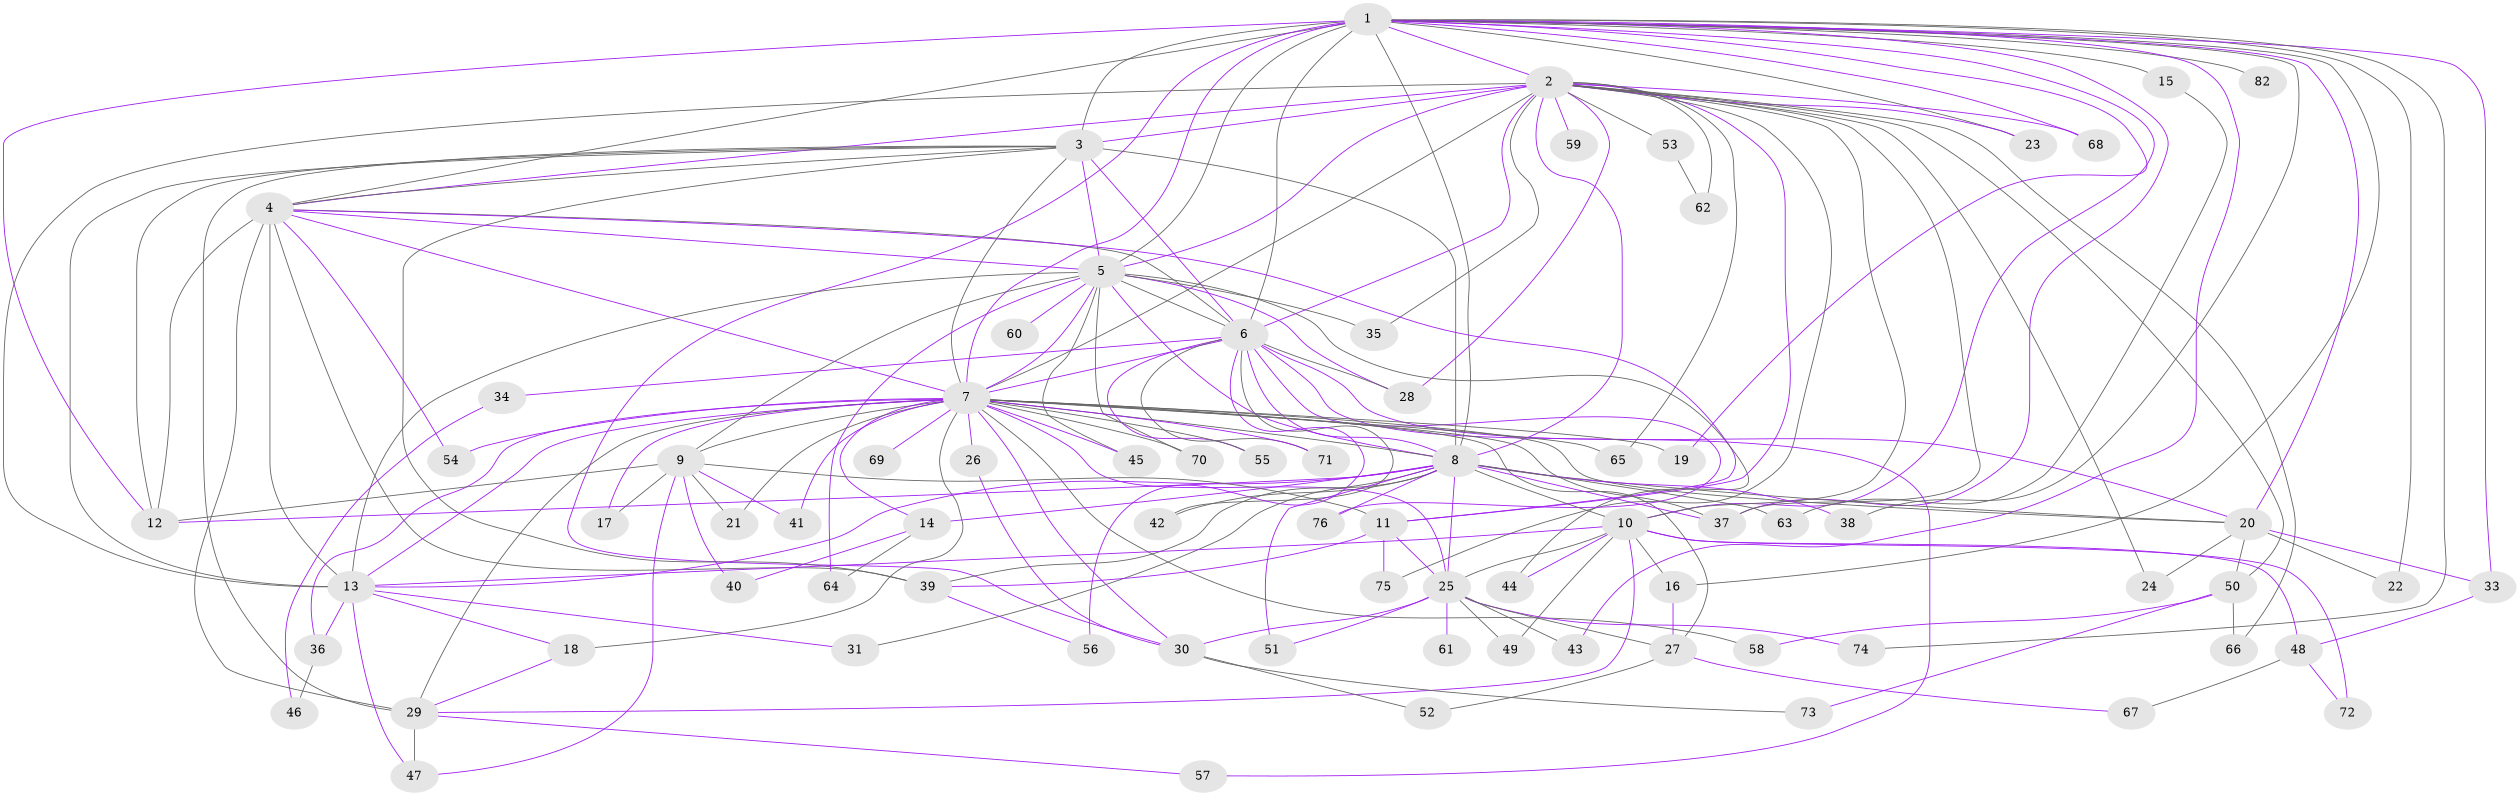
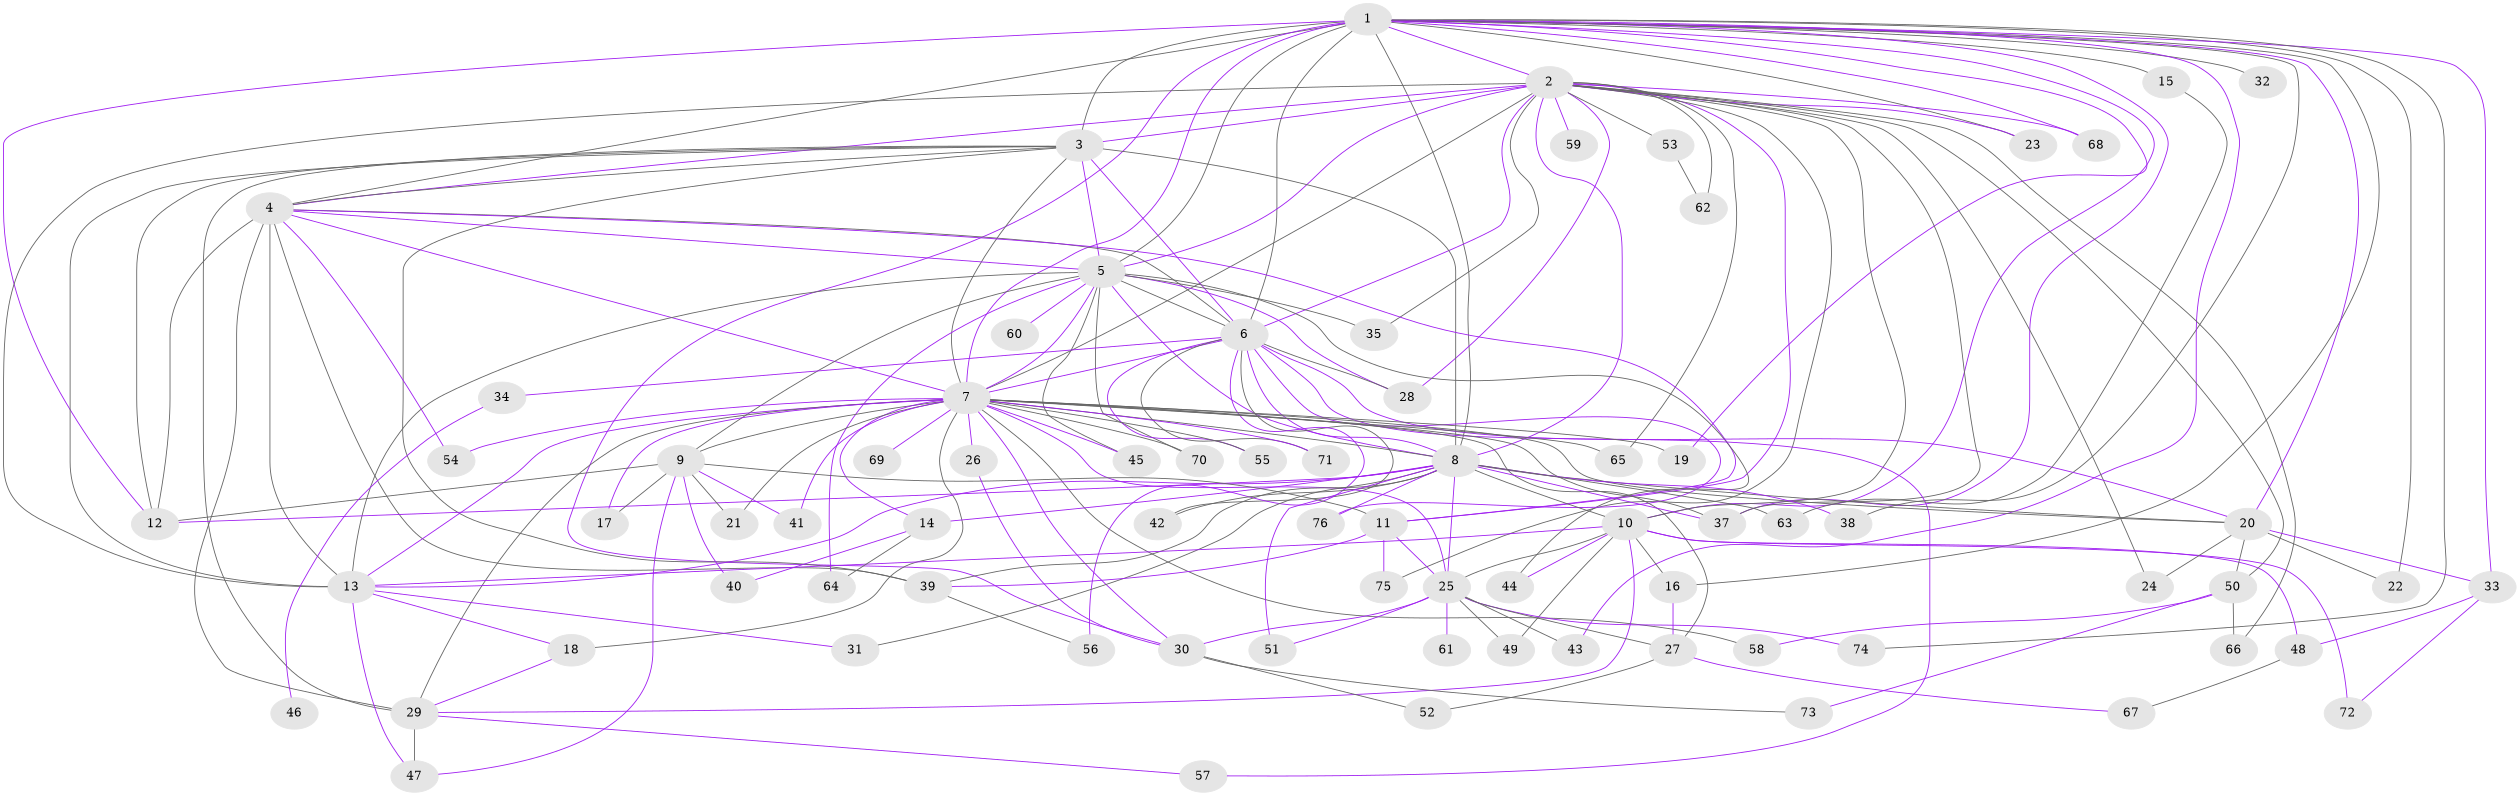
(2263, 82) -> (2263, 82)
(1009, 620) -> (1009, 620)
(318, 650) -> none
(2323, 682) -> (2420, 650)
